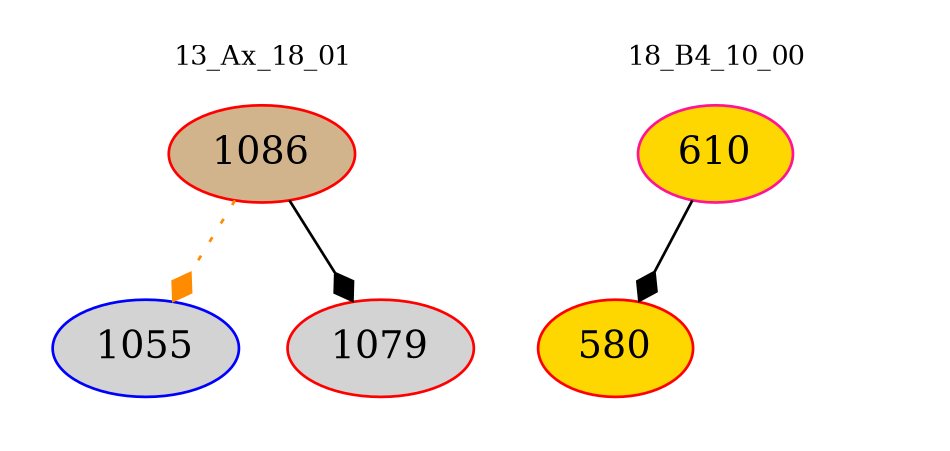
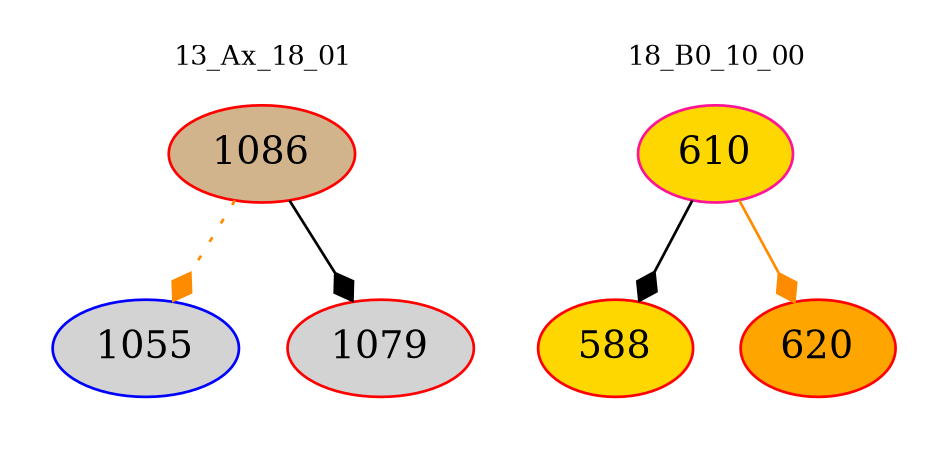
(717, 58) -> (717, 58)
(616, 348) -> (616, 348)
none -> (818, 348)
